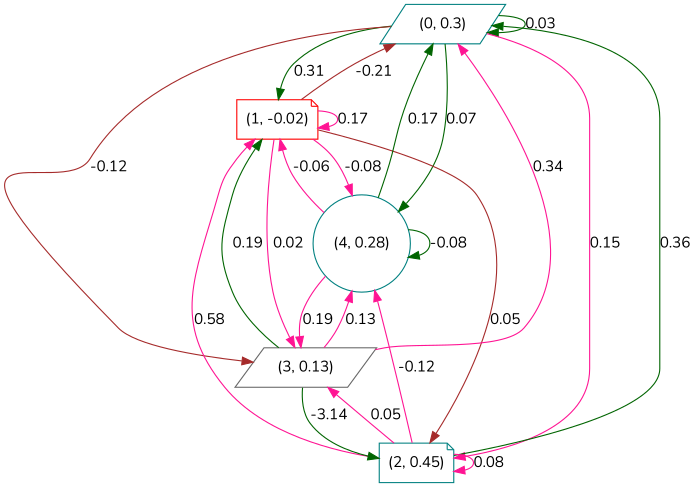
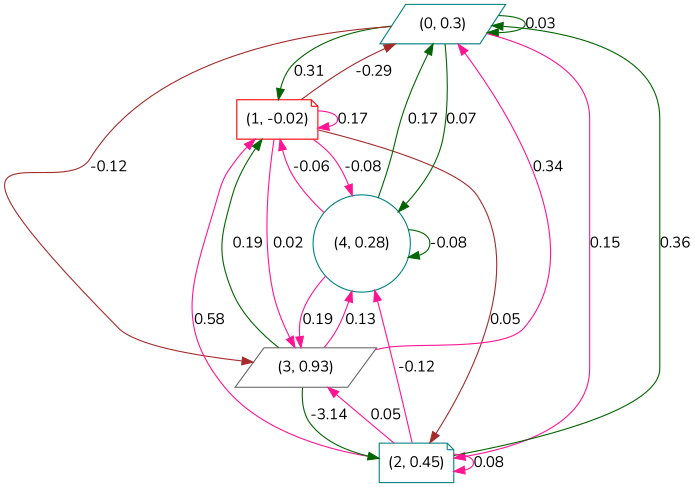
(374, 72) -> (374, 72)
(306, 368) -> (306, 368)
